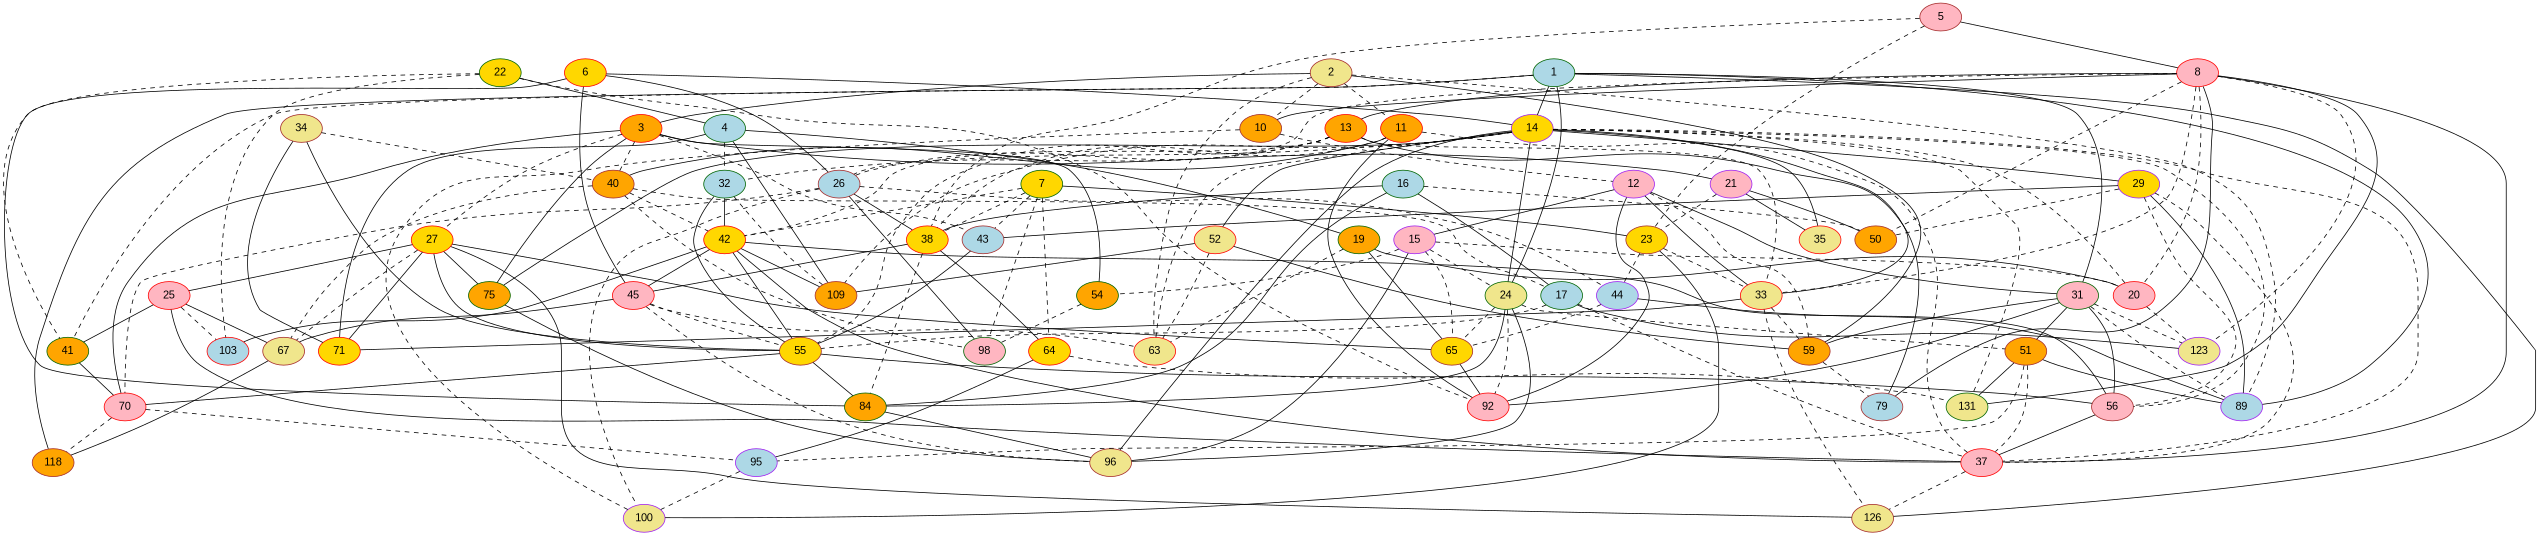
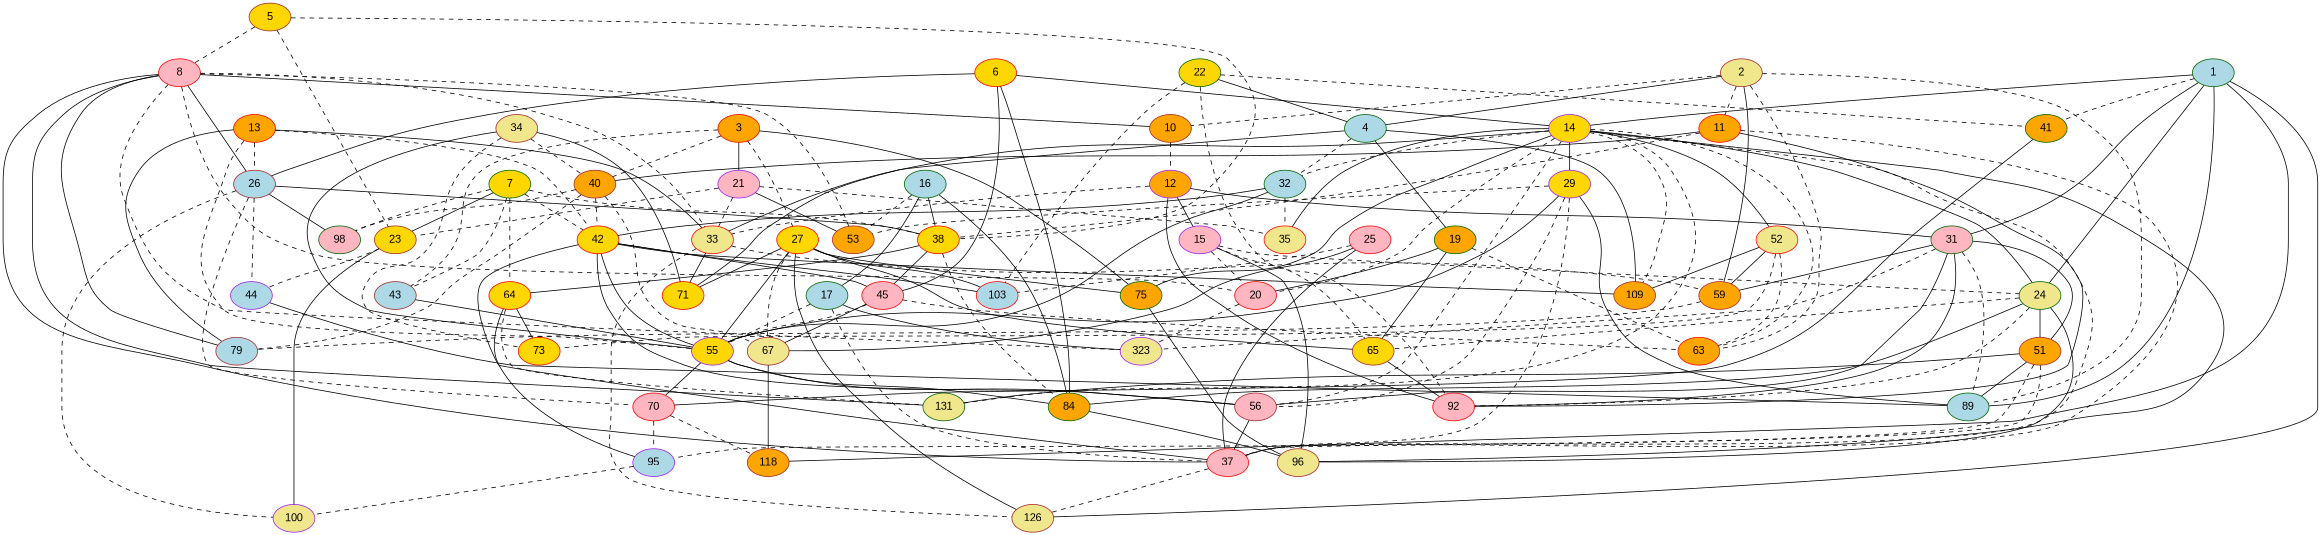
(1941, 17) -> (270, 17)
(2069, 45) -> (225, 45)
(1768, 80) -> none
(1033, 83) -> (1545, 102)
(1309, 120) -> (216, 126)
(1516, 148) -> (499, 147)
(613, 166) -> none
(1634, 184) -> (1170, 184)
(304, 187) -> none
(983, 201) -> (440, 297)
(1561, 208) -> (1264, 312)
(1770, 208) -> (1114, 216)
(771, 239) -> (1285, 212)
(1876, 240) -> (853, 240)
(1695, 242) -> (982, 199)
(1726, 251) -> none
(301, 268) -> (897, 268)
(1704, 268) -> (728, 207)
(1098, 296) -> none
(120, 322) -> none
(1537, 327) -> none
(1763, 330) -> (2040, 323)
none -> (539, 351)
(800, 351) -> (712, 351)
(1155, 351) -> (1699, 351)
(2199, 351) -> (1141, 351)
(2242, 407) -> (1968, 407)
(876, 433) -> none
